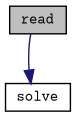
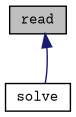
(29, 52) -> (47, 66)
